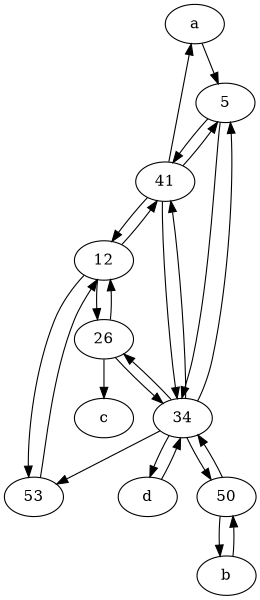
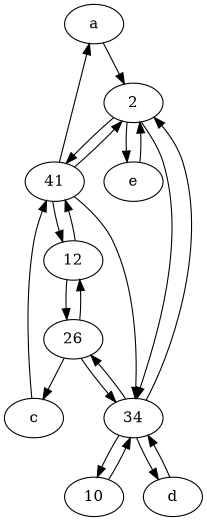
(225, 103) -> (134, 103)
none -> (134, 182)
(182, 305) -> (28, 304)
(34, 497) -> none
(227, 497) -> (94, 497)
(227, 576) -> none
